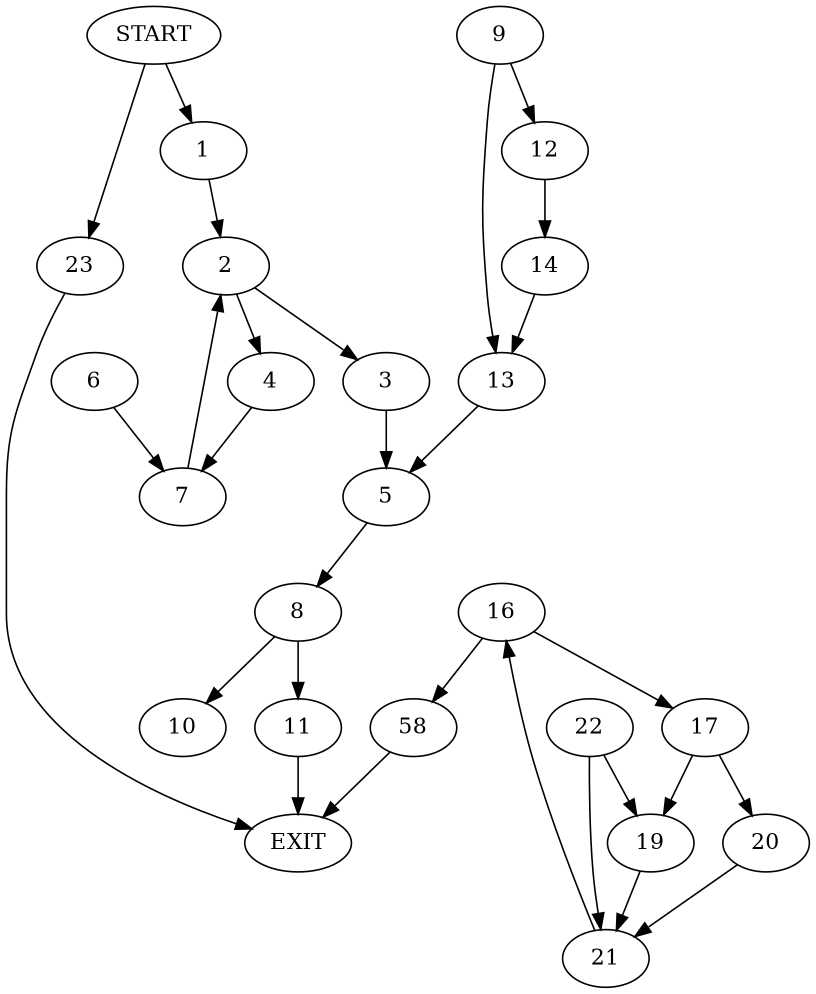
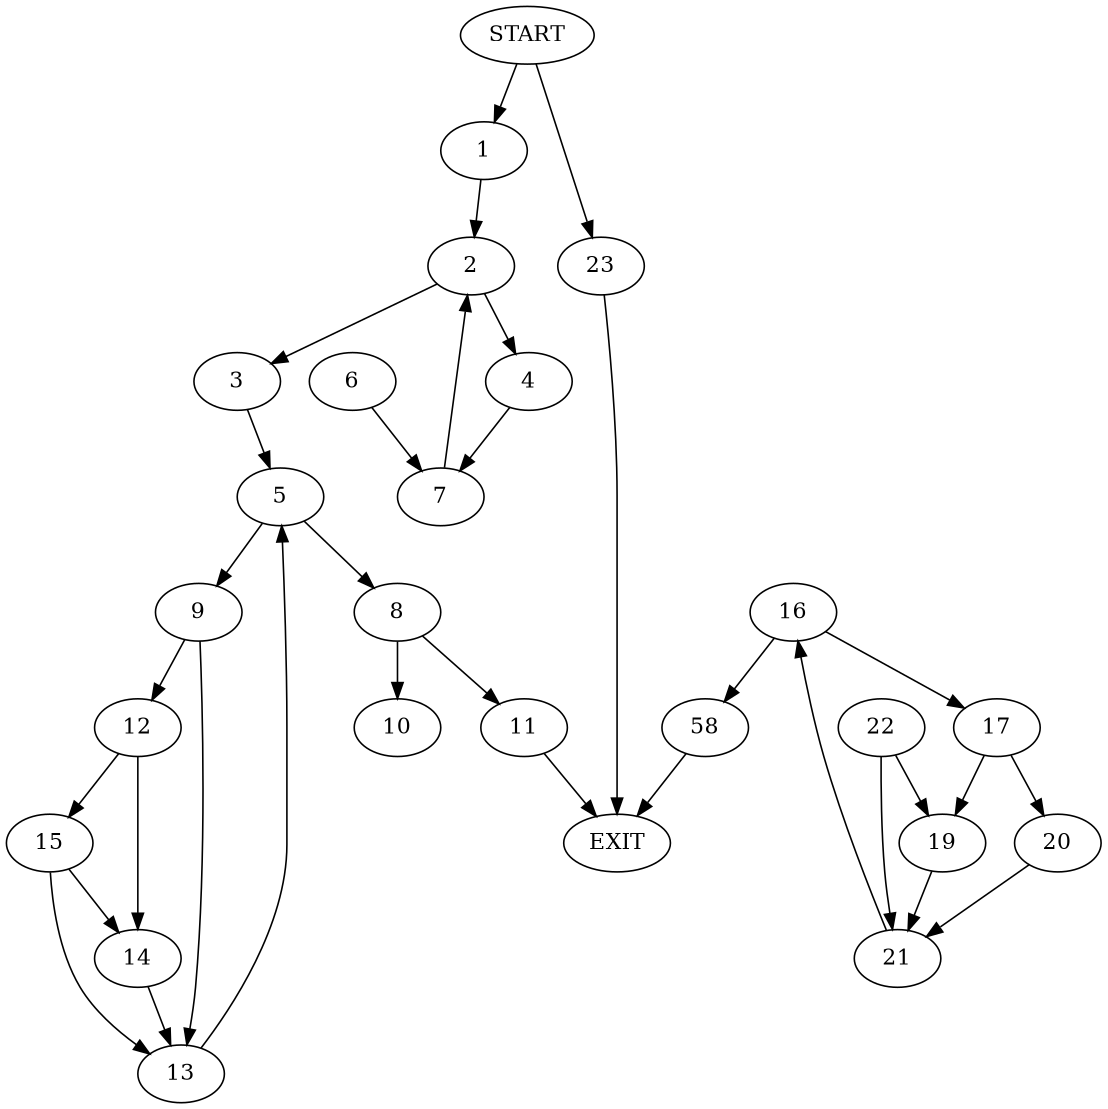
none -> (244, 548)
none -> (50, 843)
